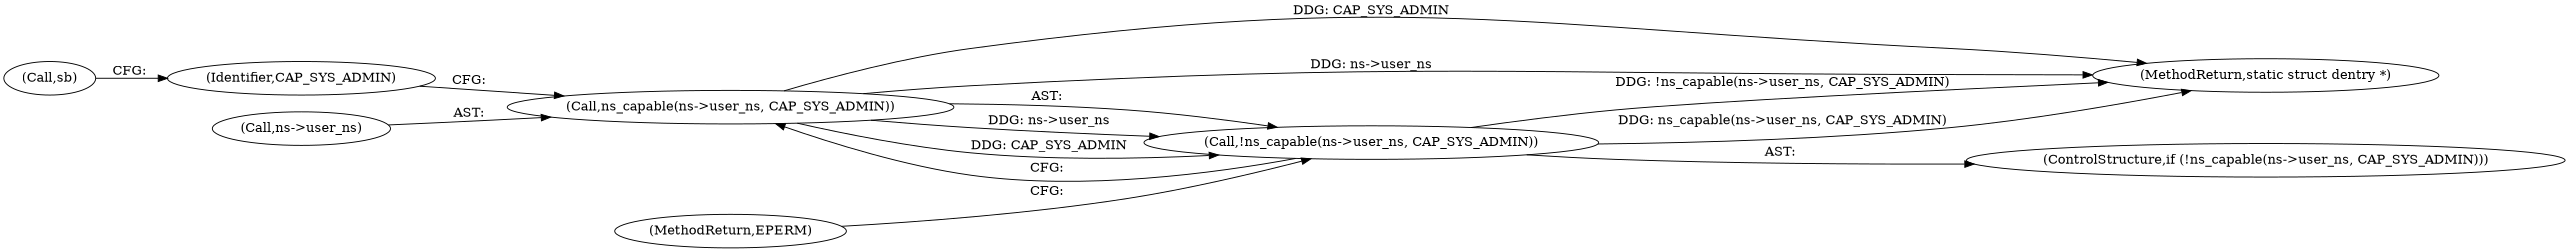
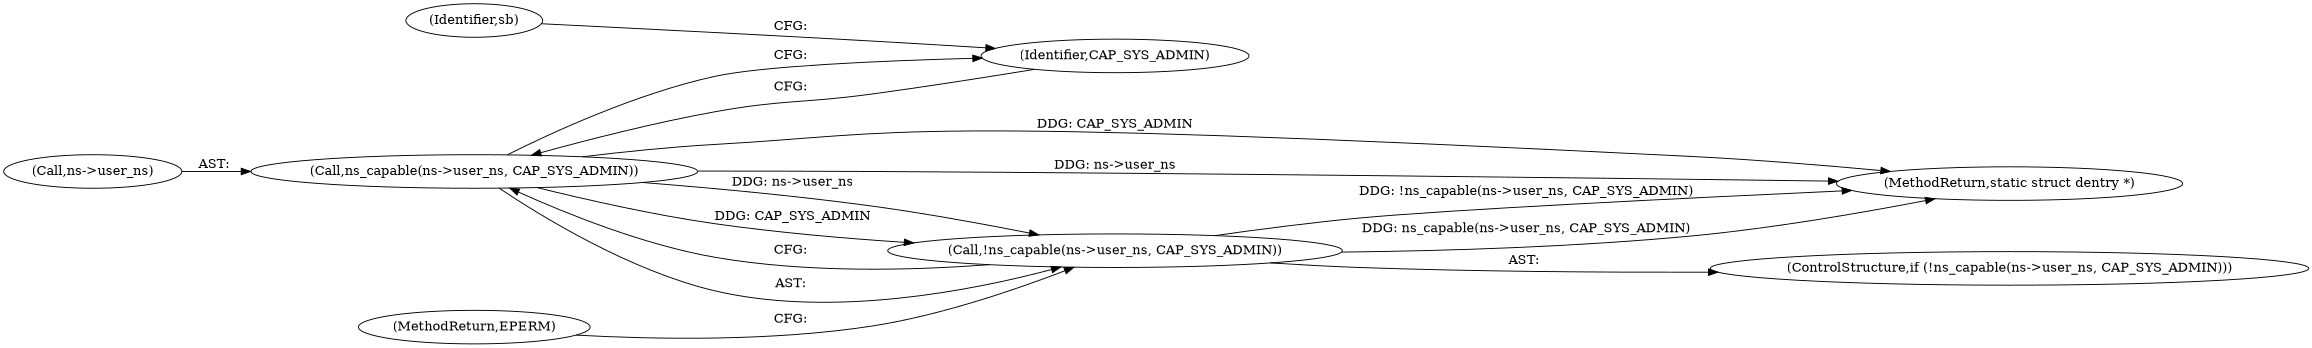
none -> (733, 73)
(50, 78) -> (474, 21)
